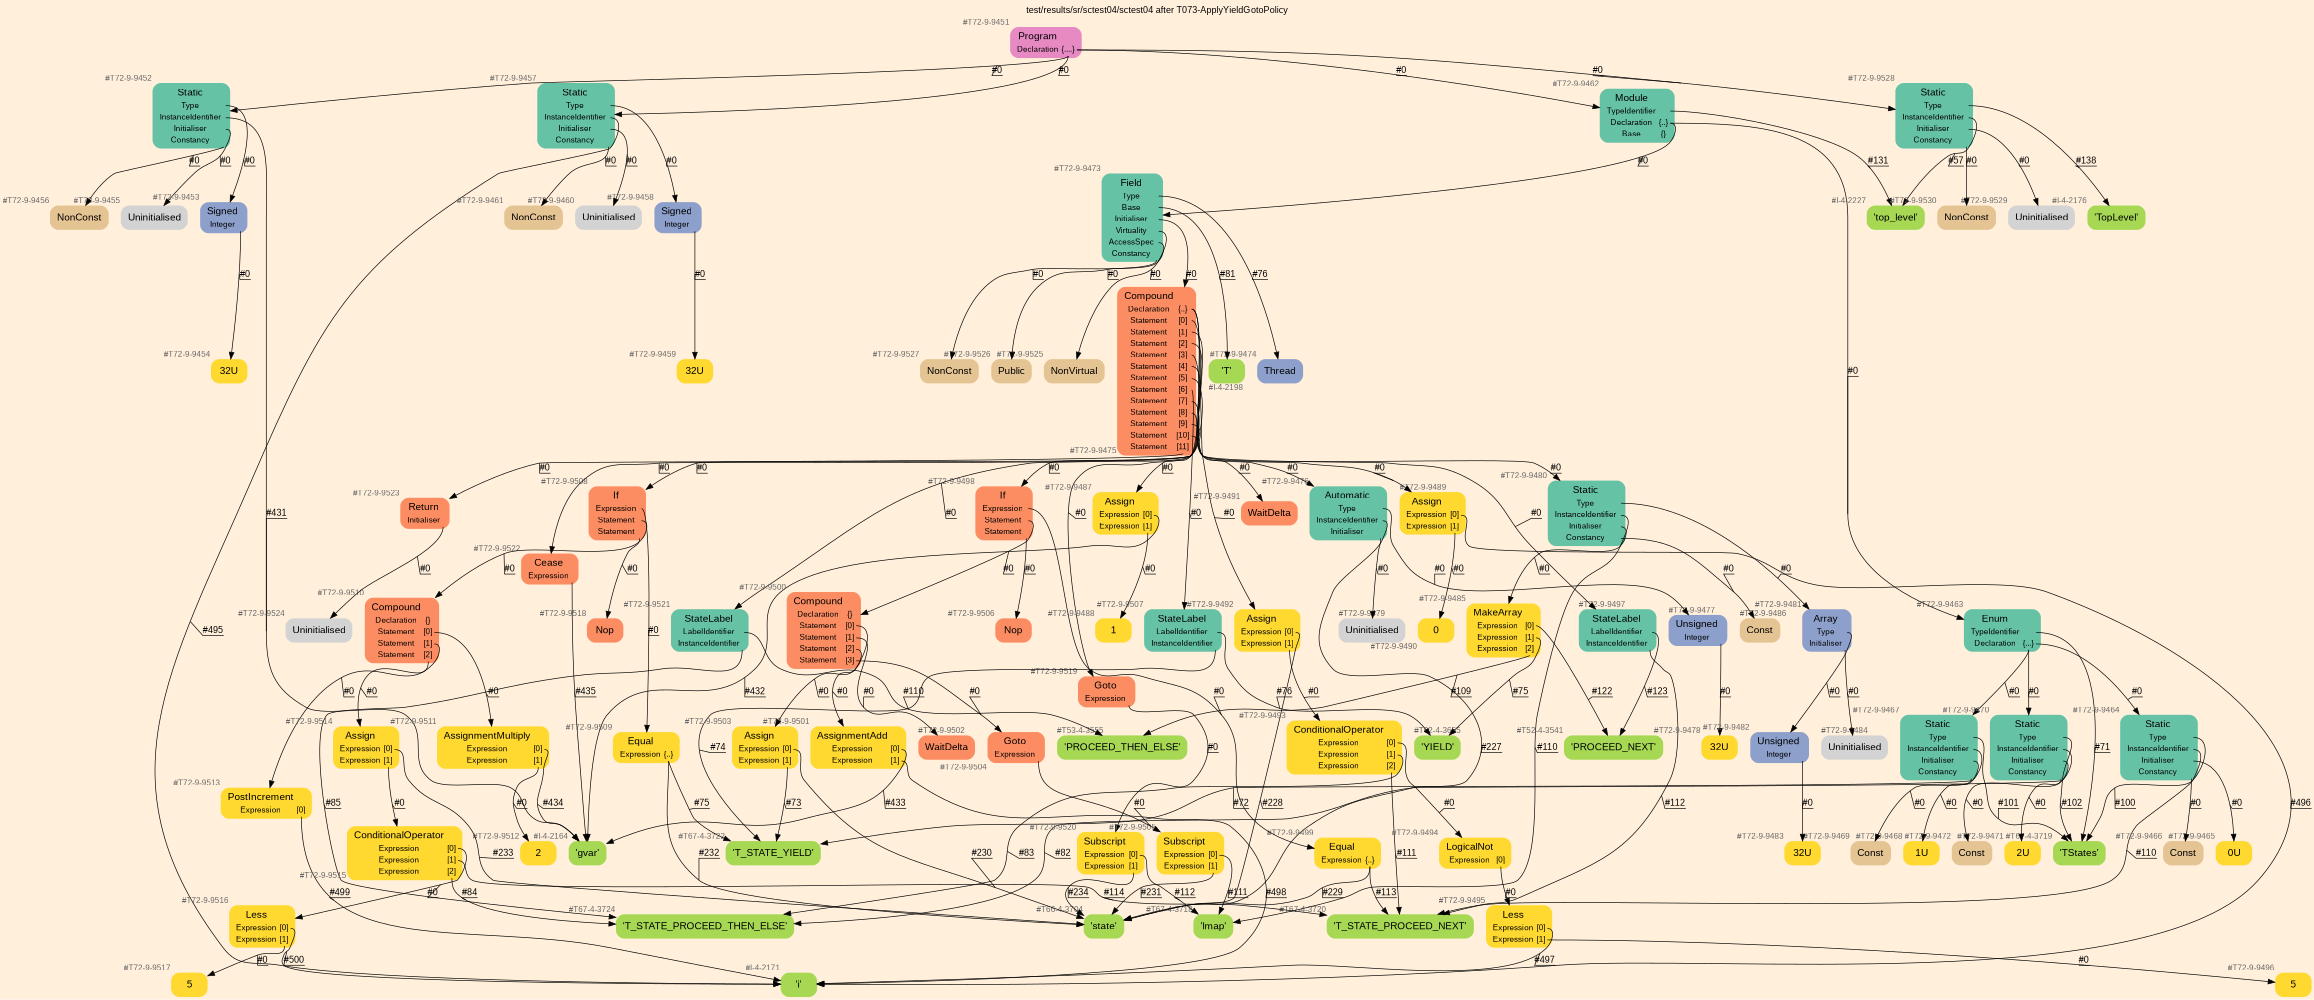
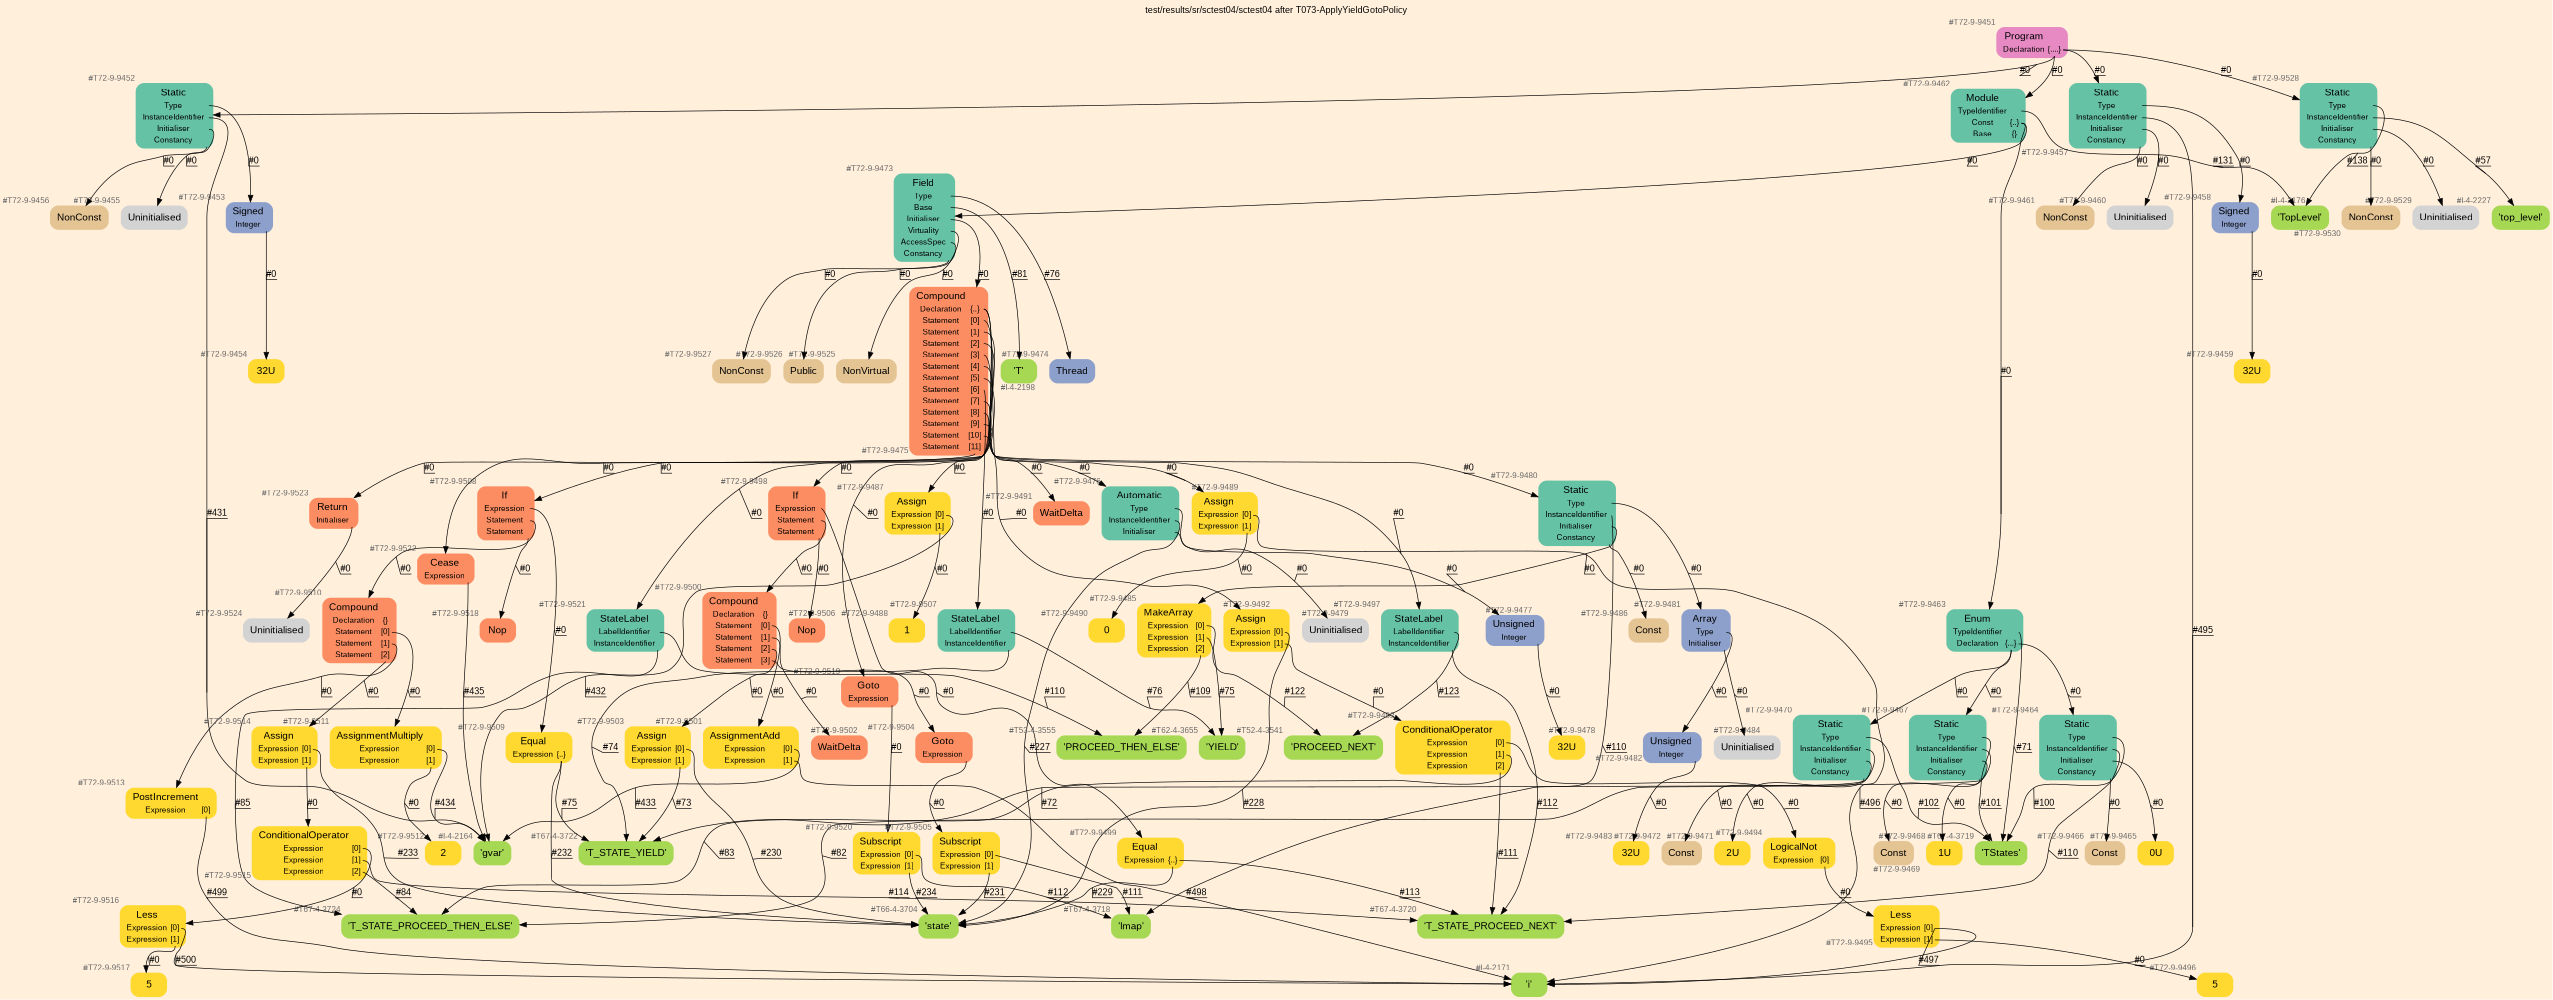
(1631, 123) -> (1982, 123)
(1792, 130) -> (2154, 155)
